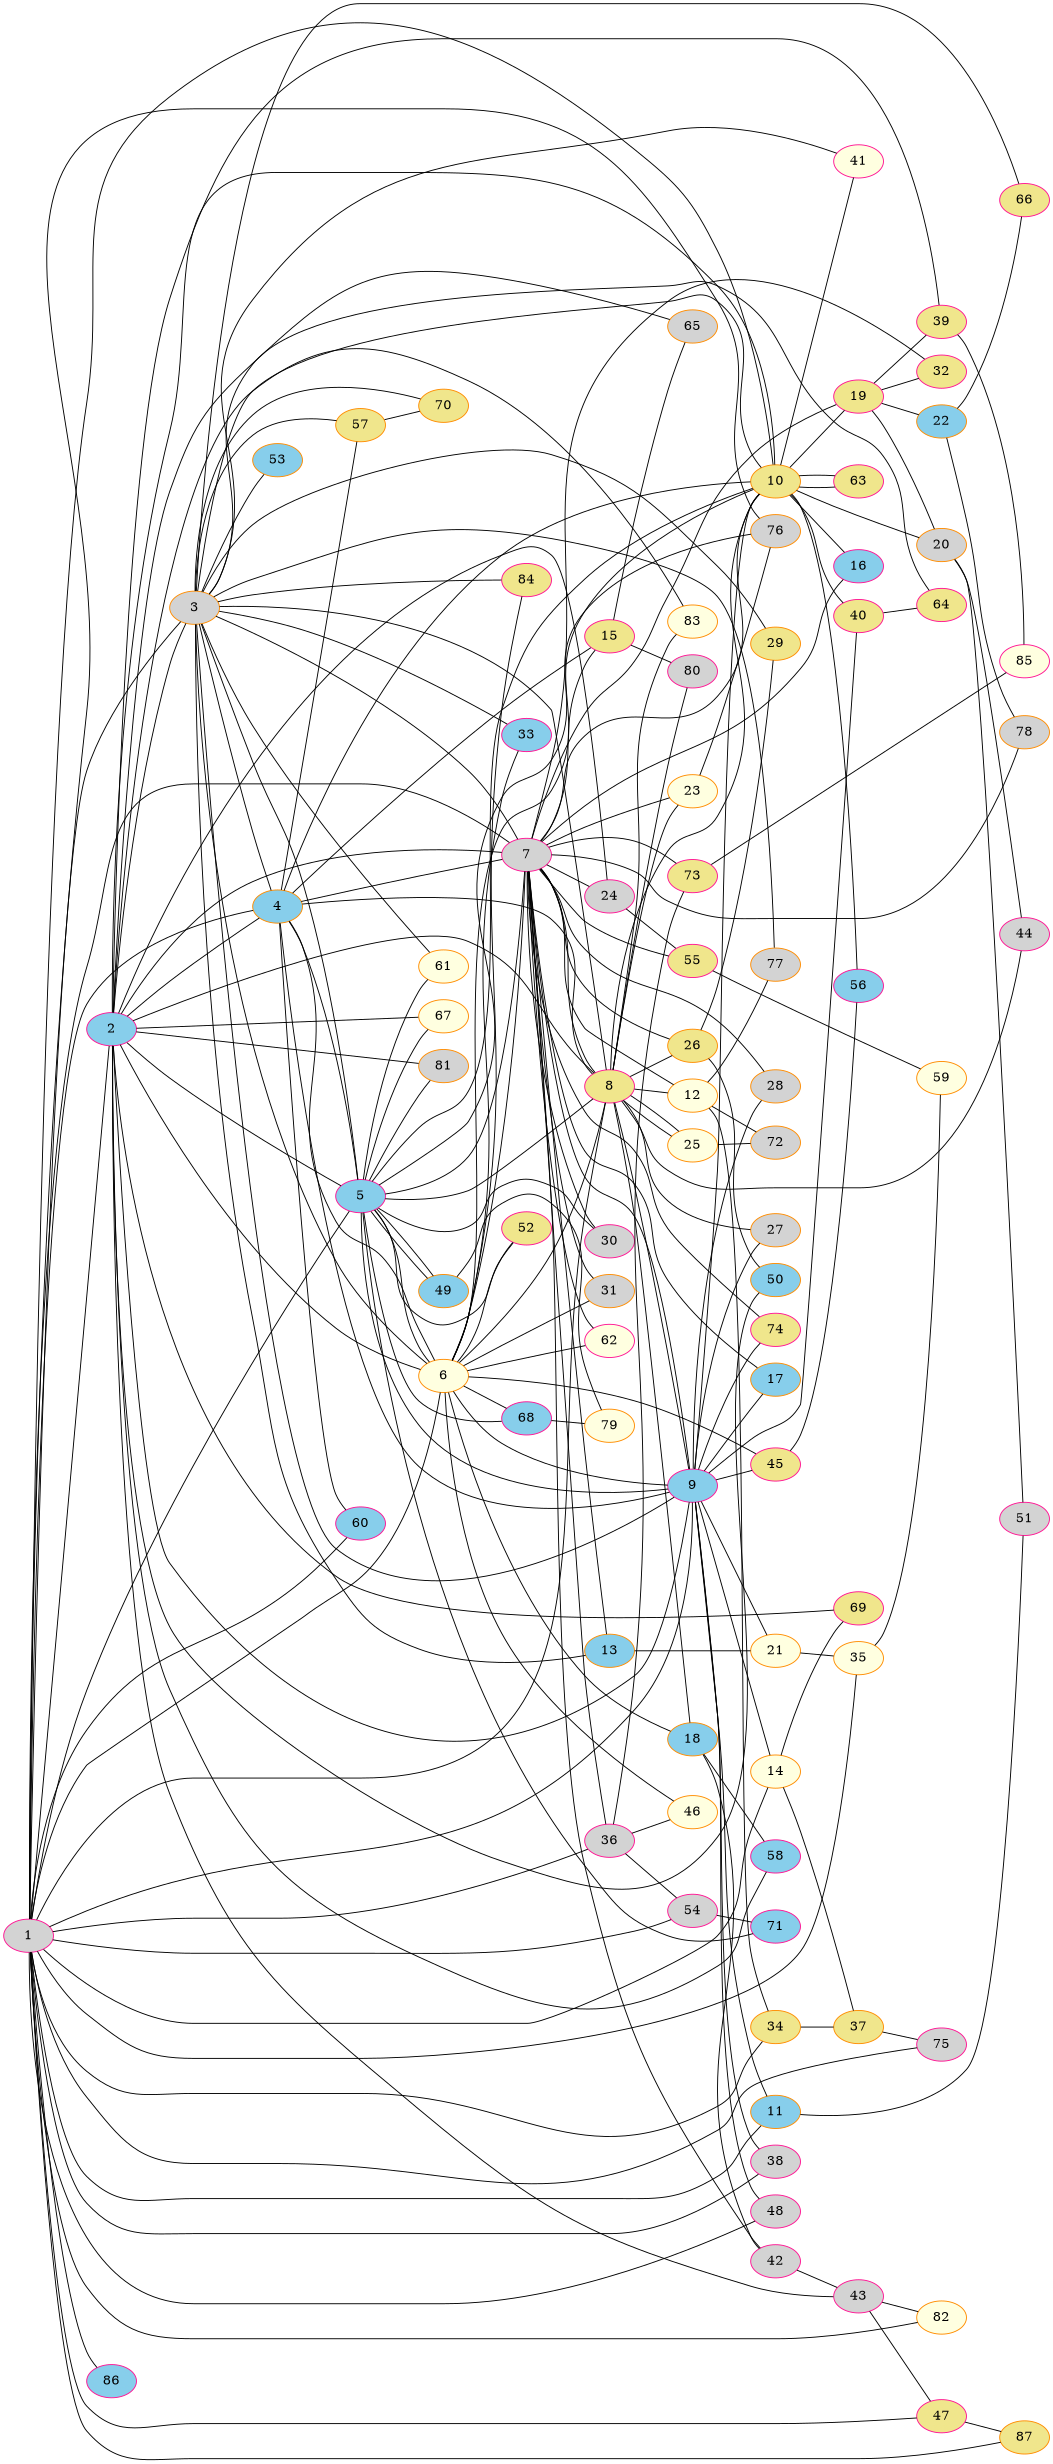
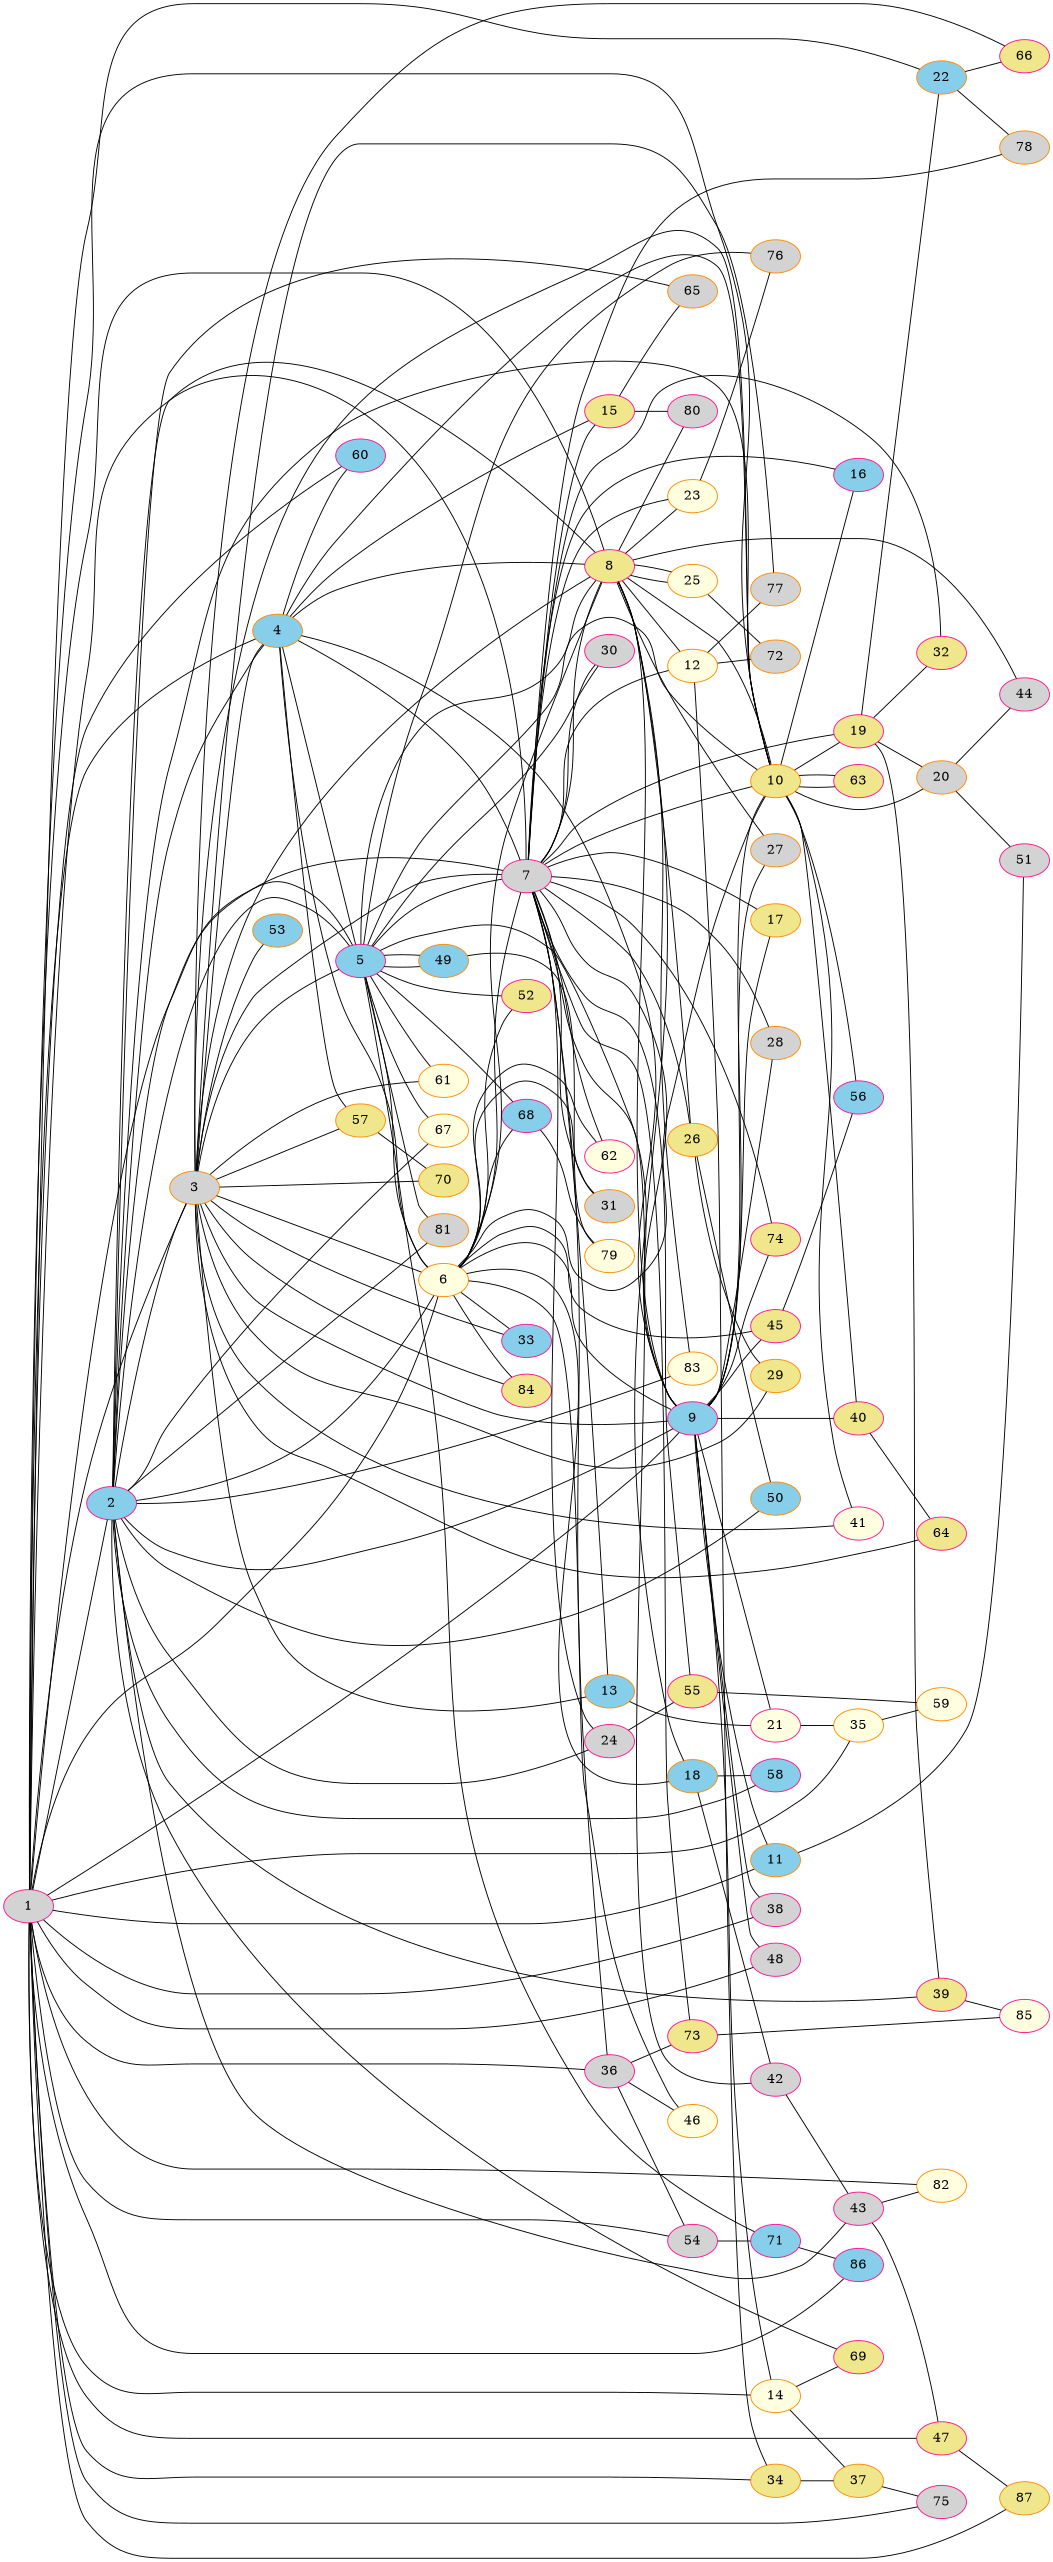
(83, 552) -> (60, 553)
(776, 1380) -> (776, 920)
(776, 1651) -> (776, 1725)
none -> (811, 2251)
